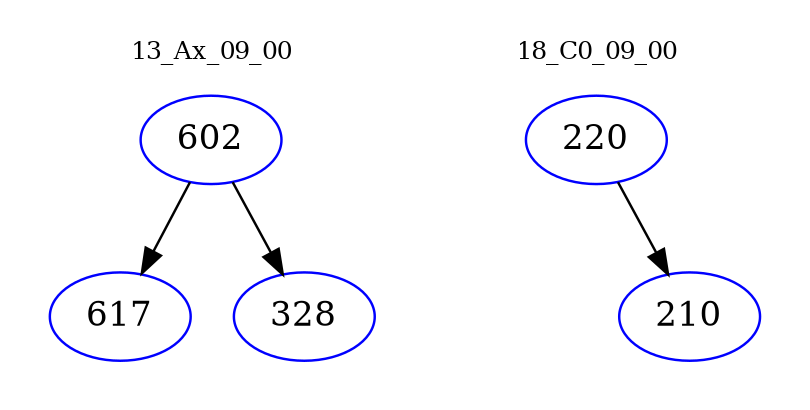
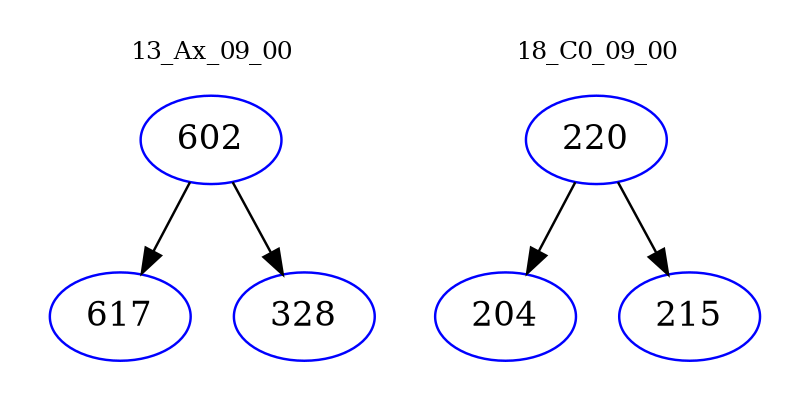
none -> (506, 317)
(690, 317) -> (690, 317)
